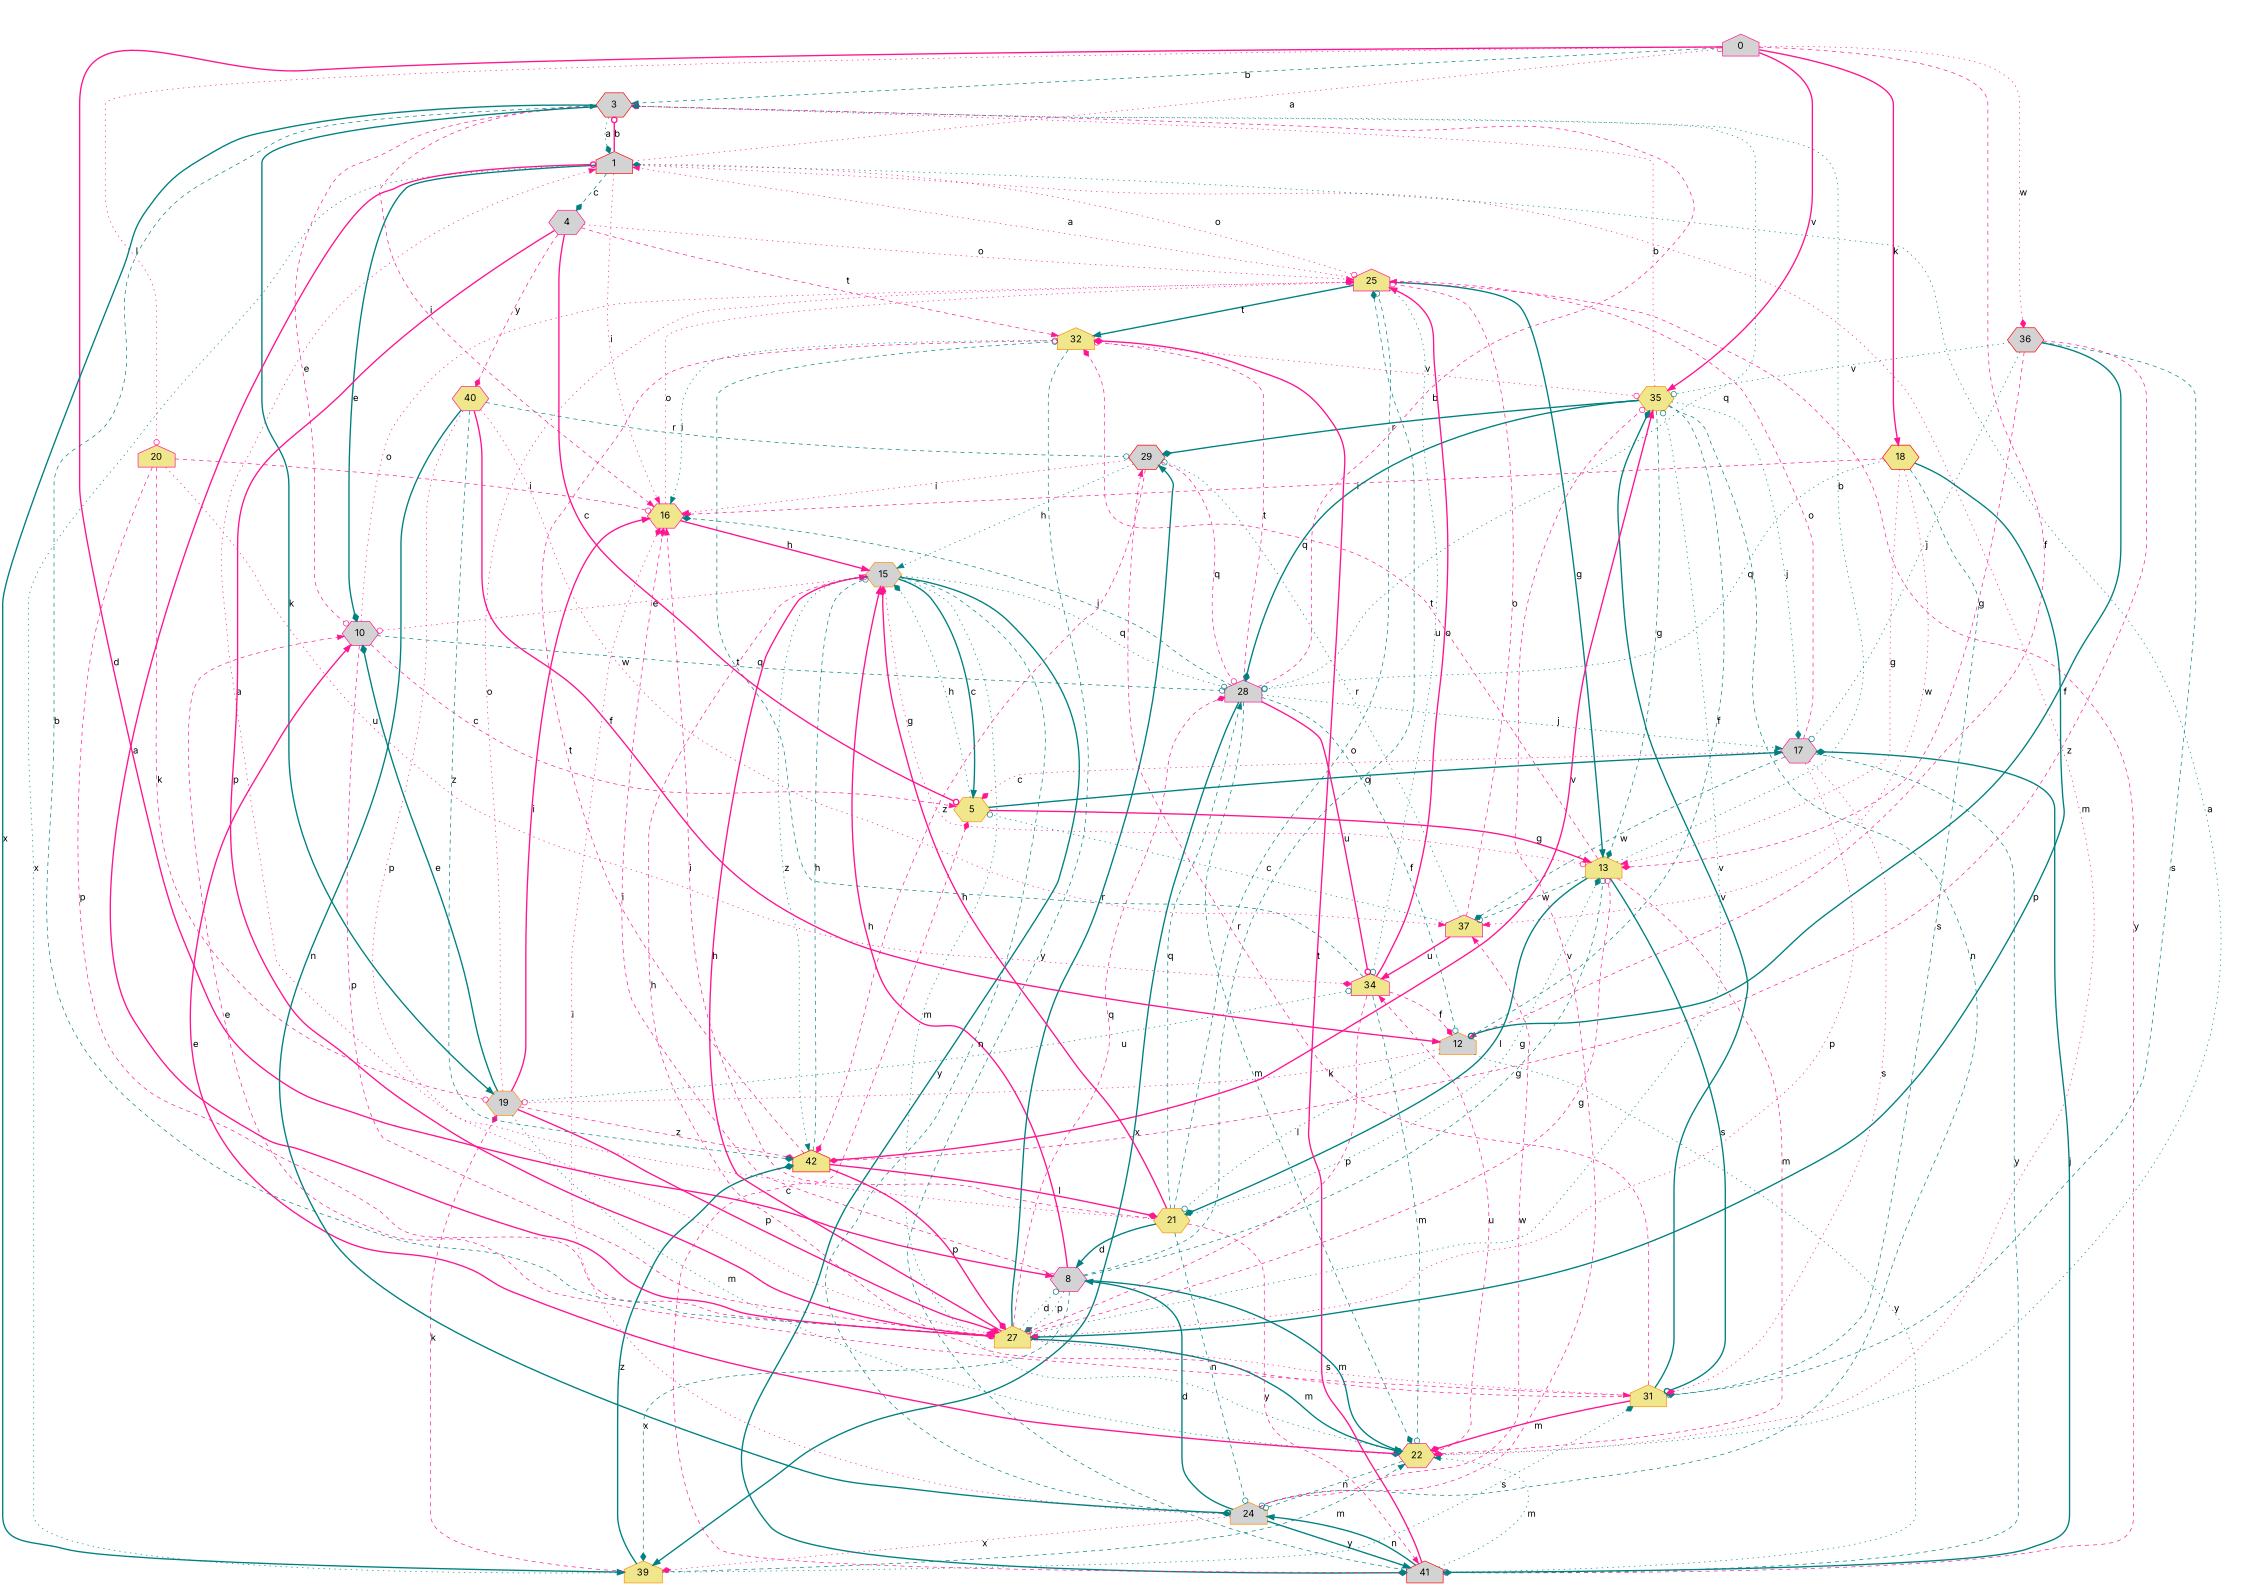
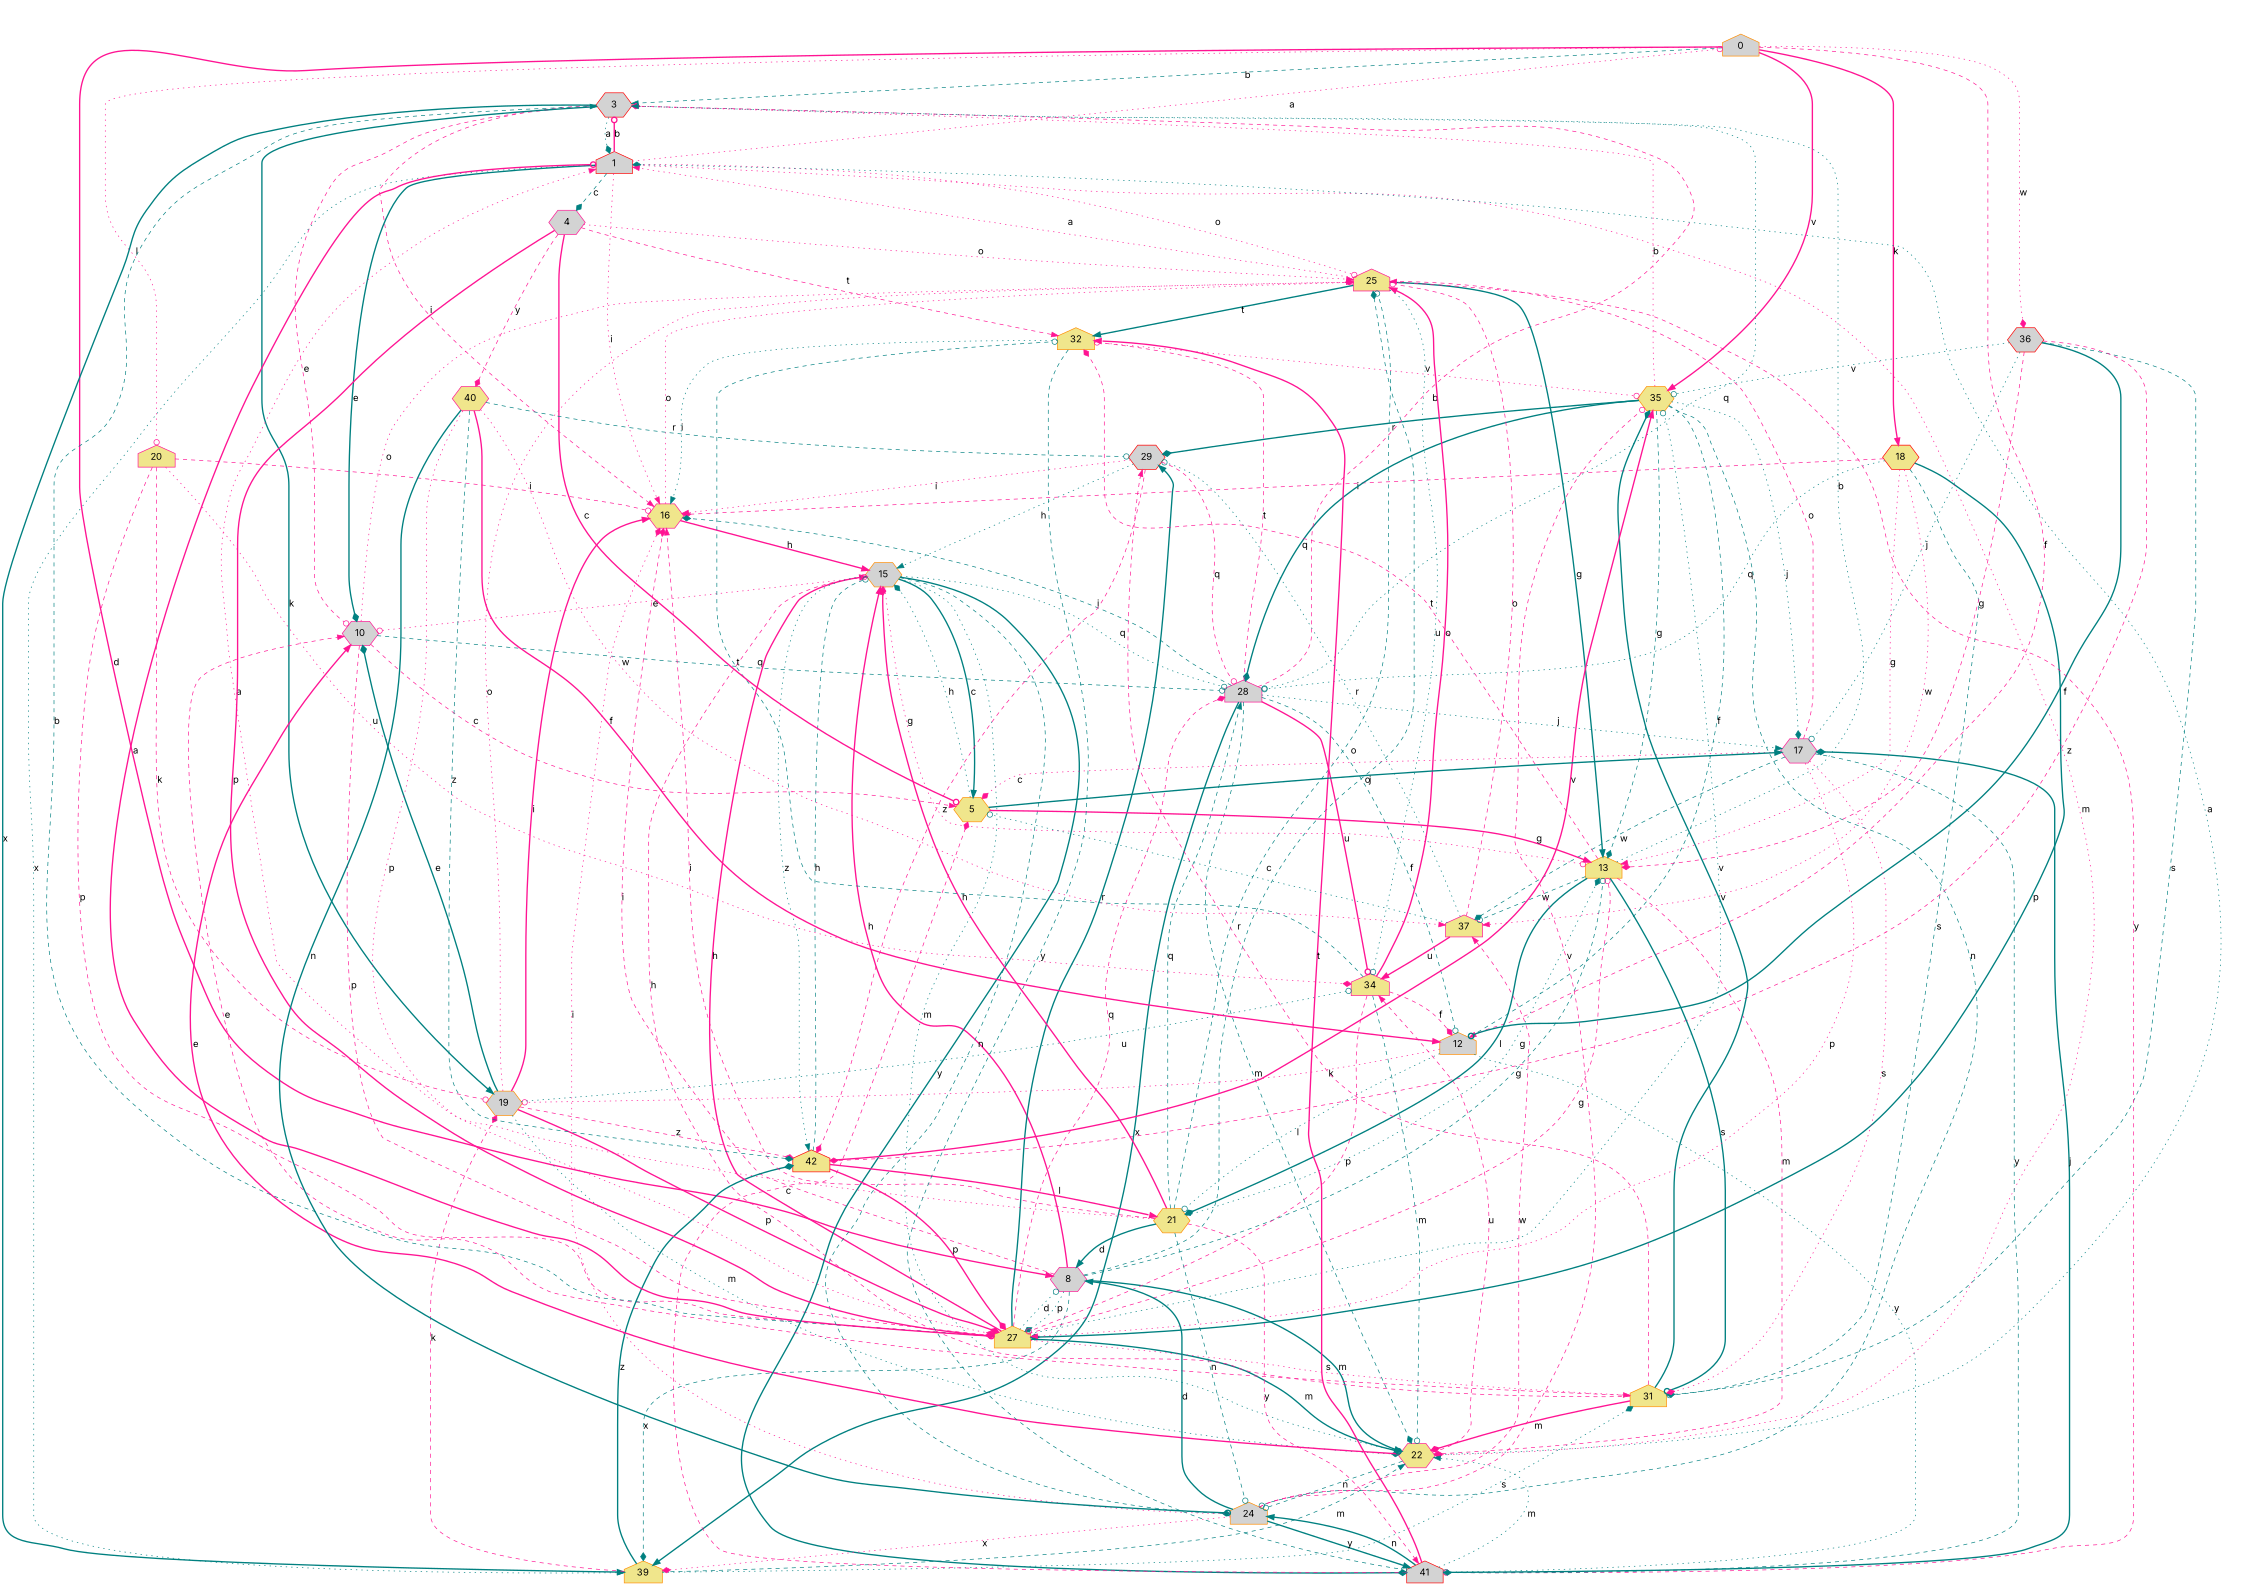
(1741, 46) -> (1741, 46)
(542, 585) -> none
(1322, 879) -> (1322, 879)
(990, 1184) -> (990, 1184)
